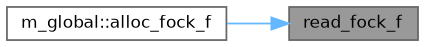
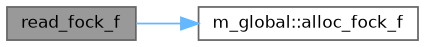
(249, 24) -> (159, 24)
